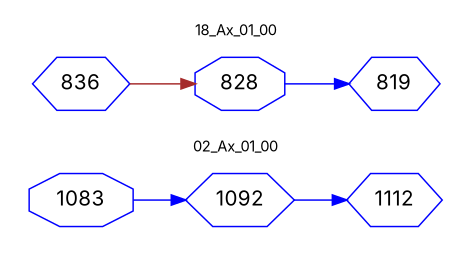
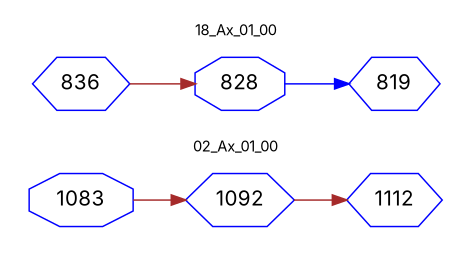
(152, 200) -> (152, 200)
(313, 200) -> (313, 200)
